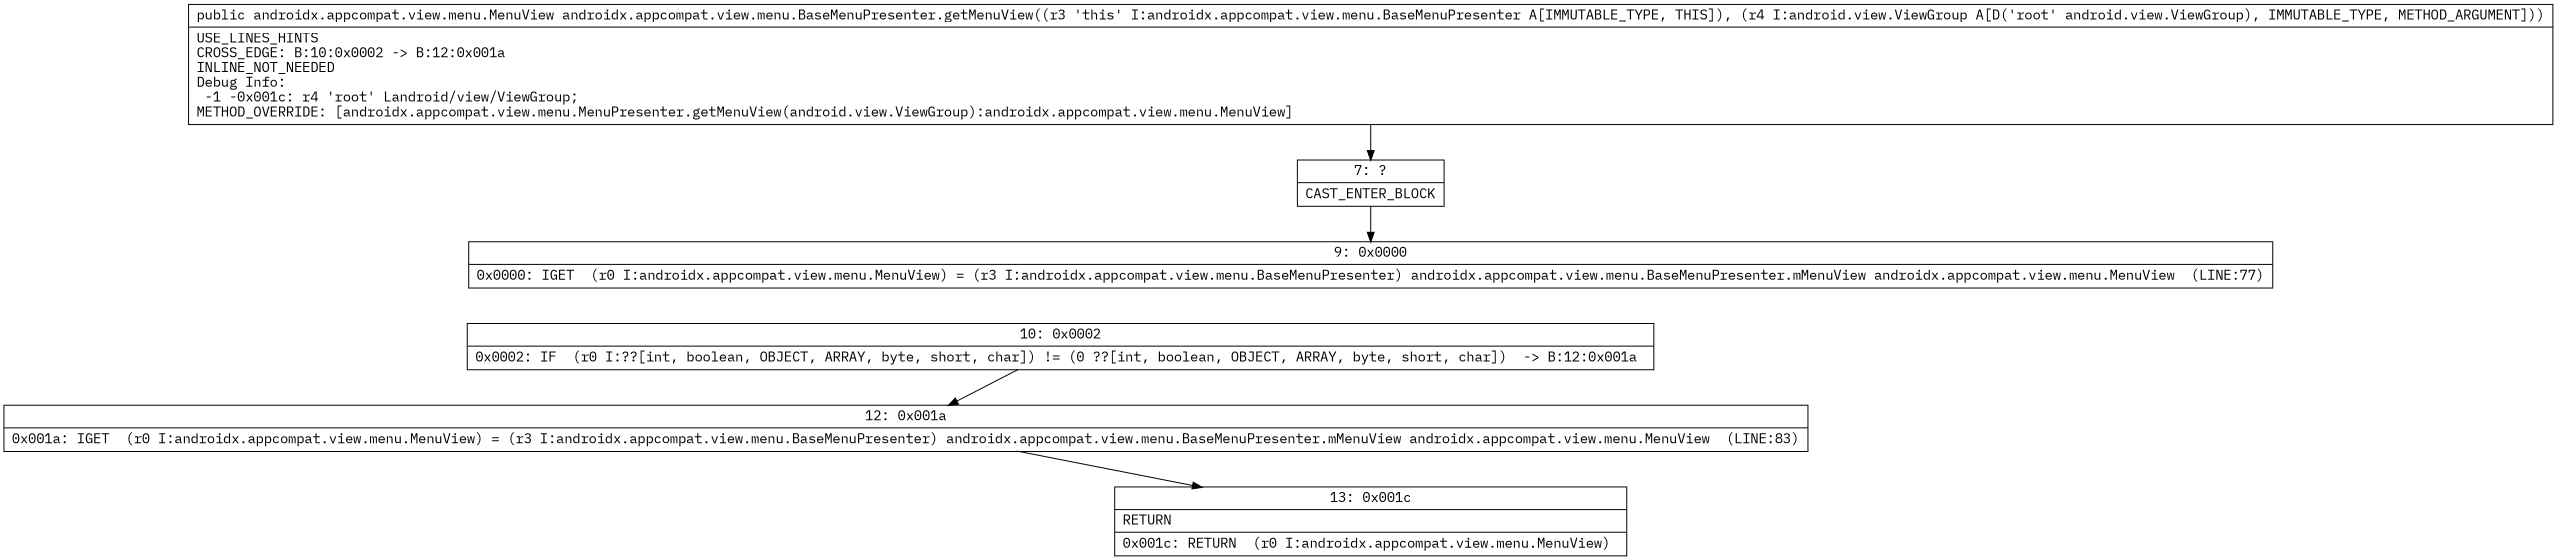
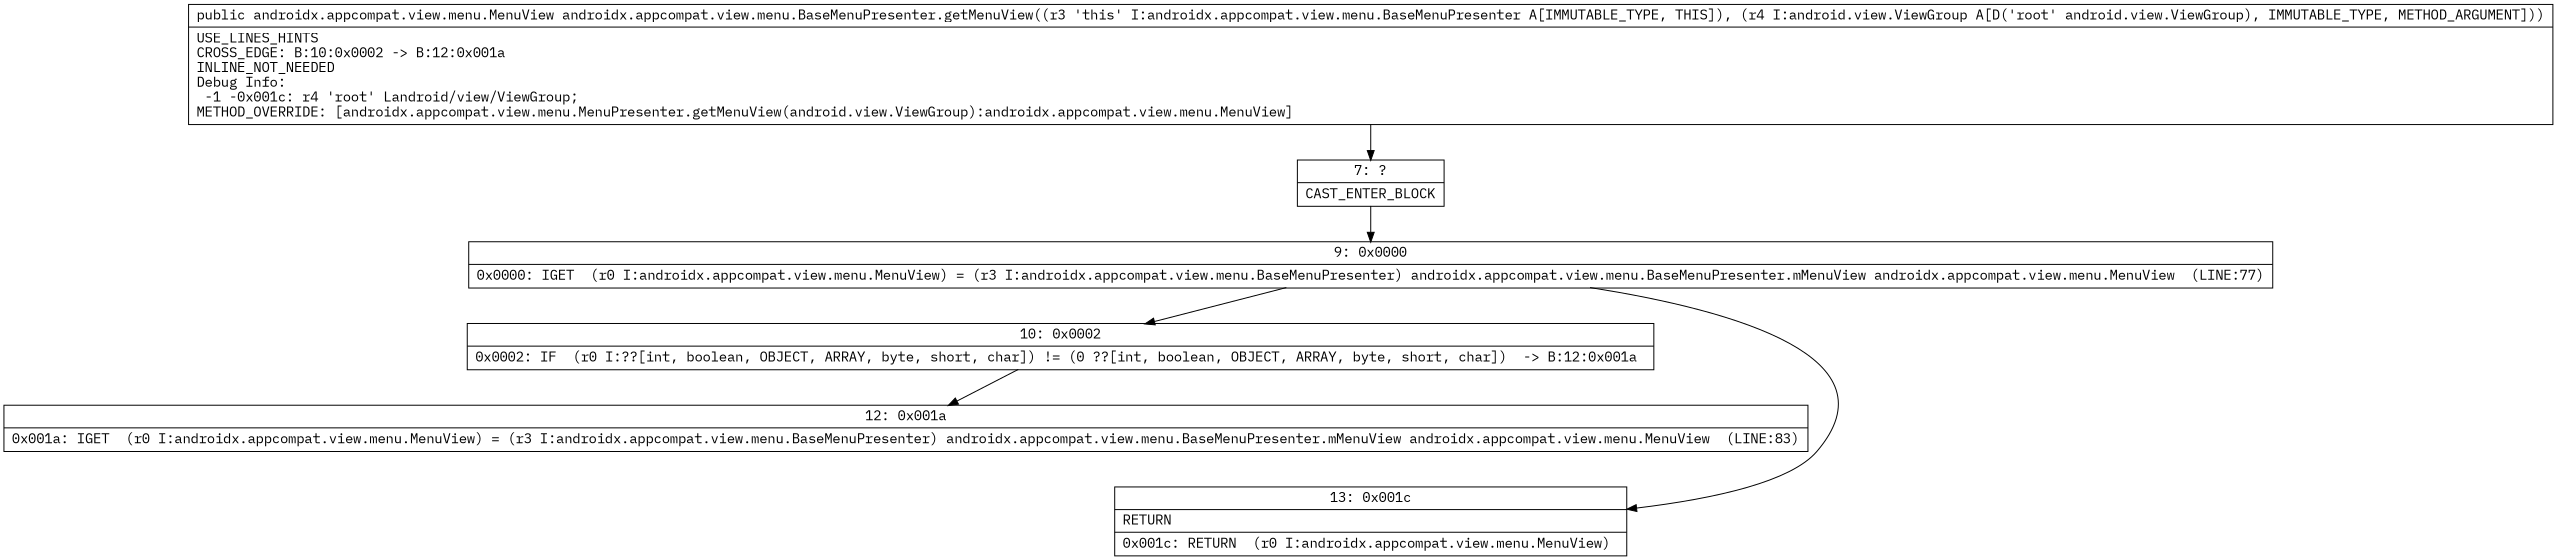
none -> (1220, 305)
(1105, 468) -> (1832, 383)
